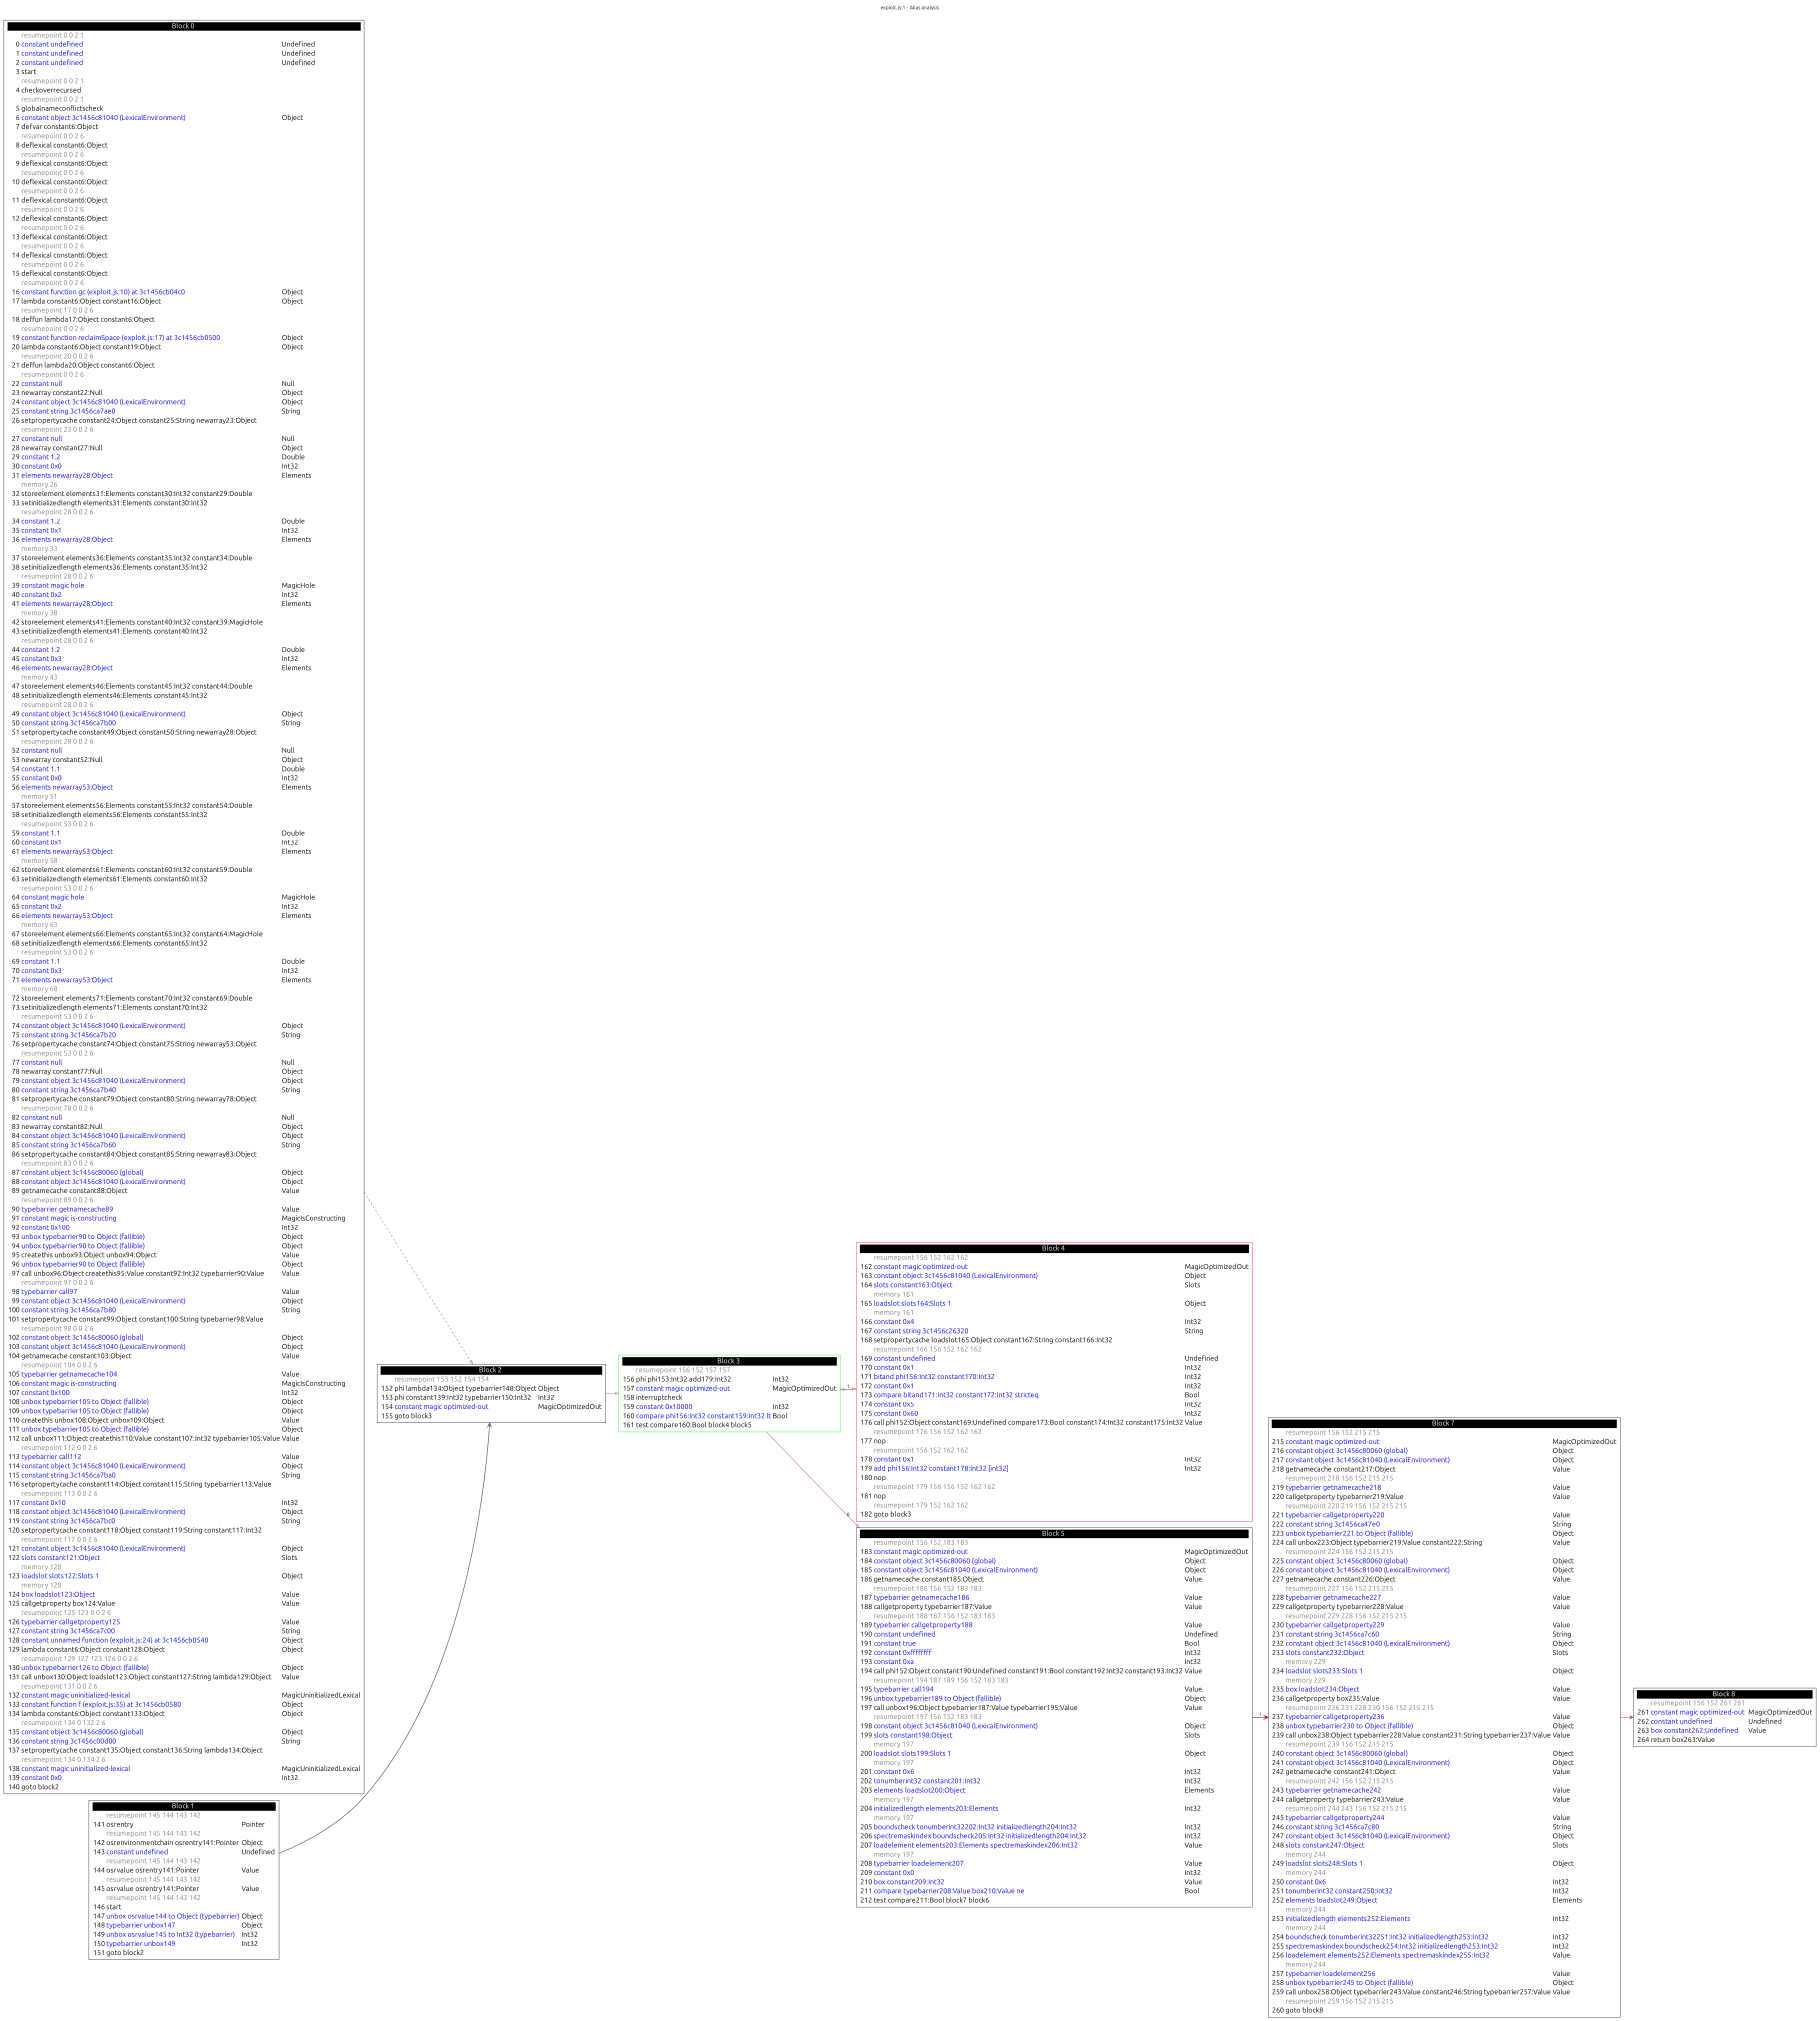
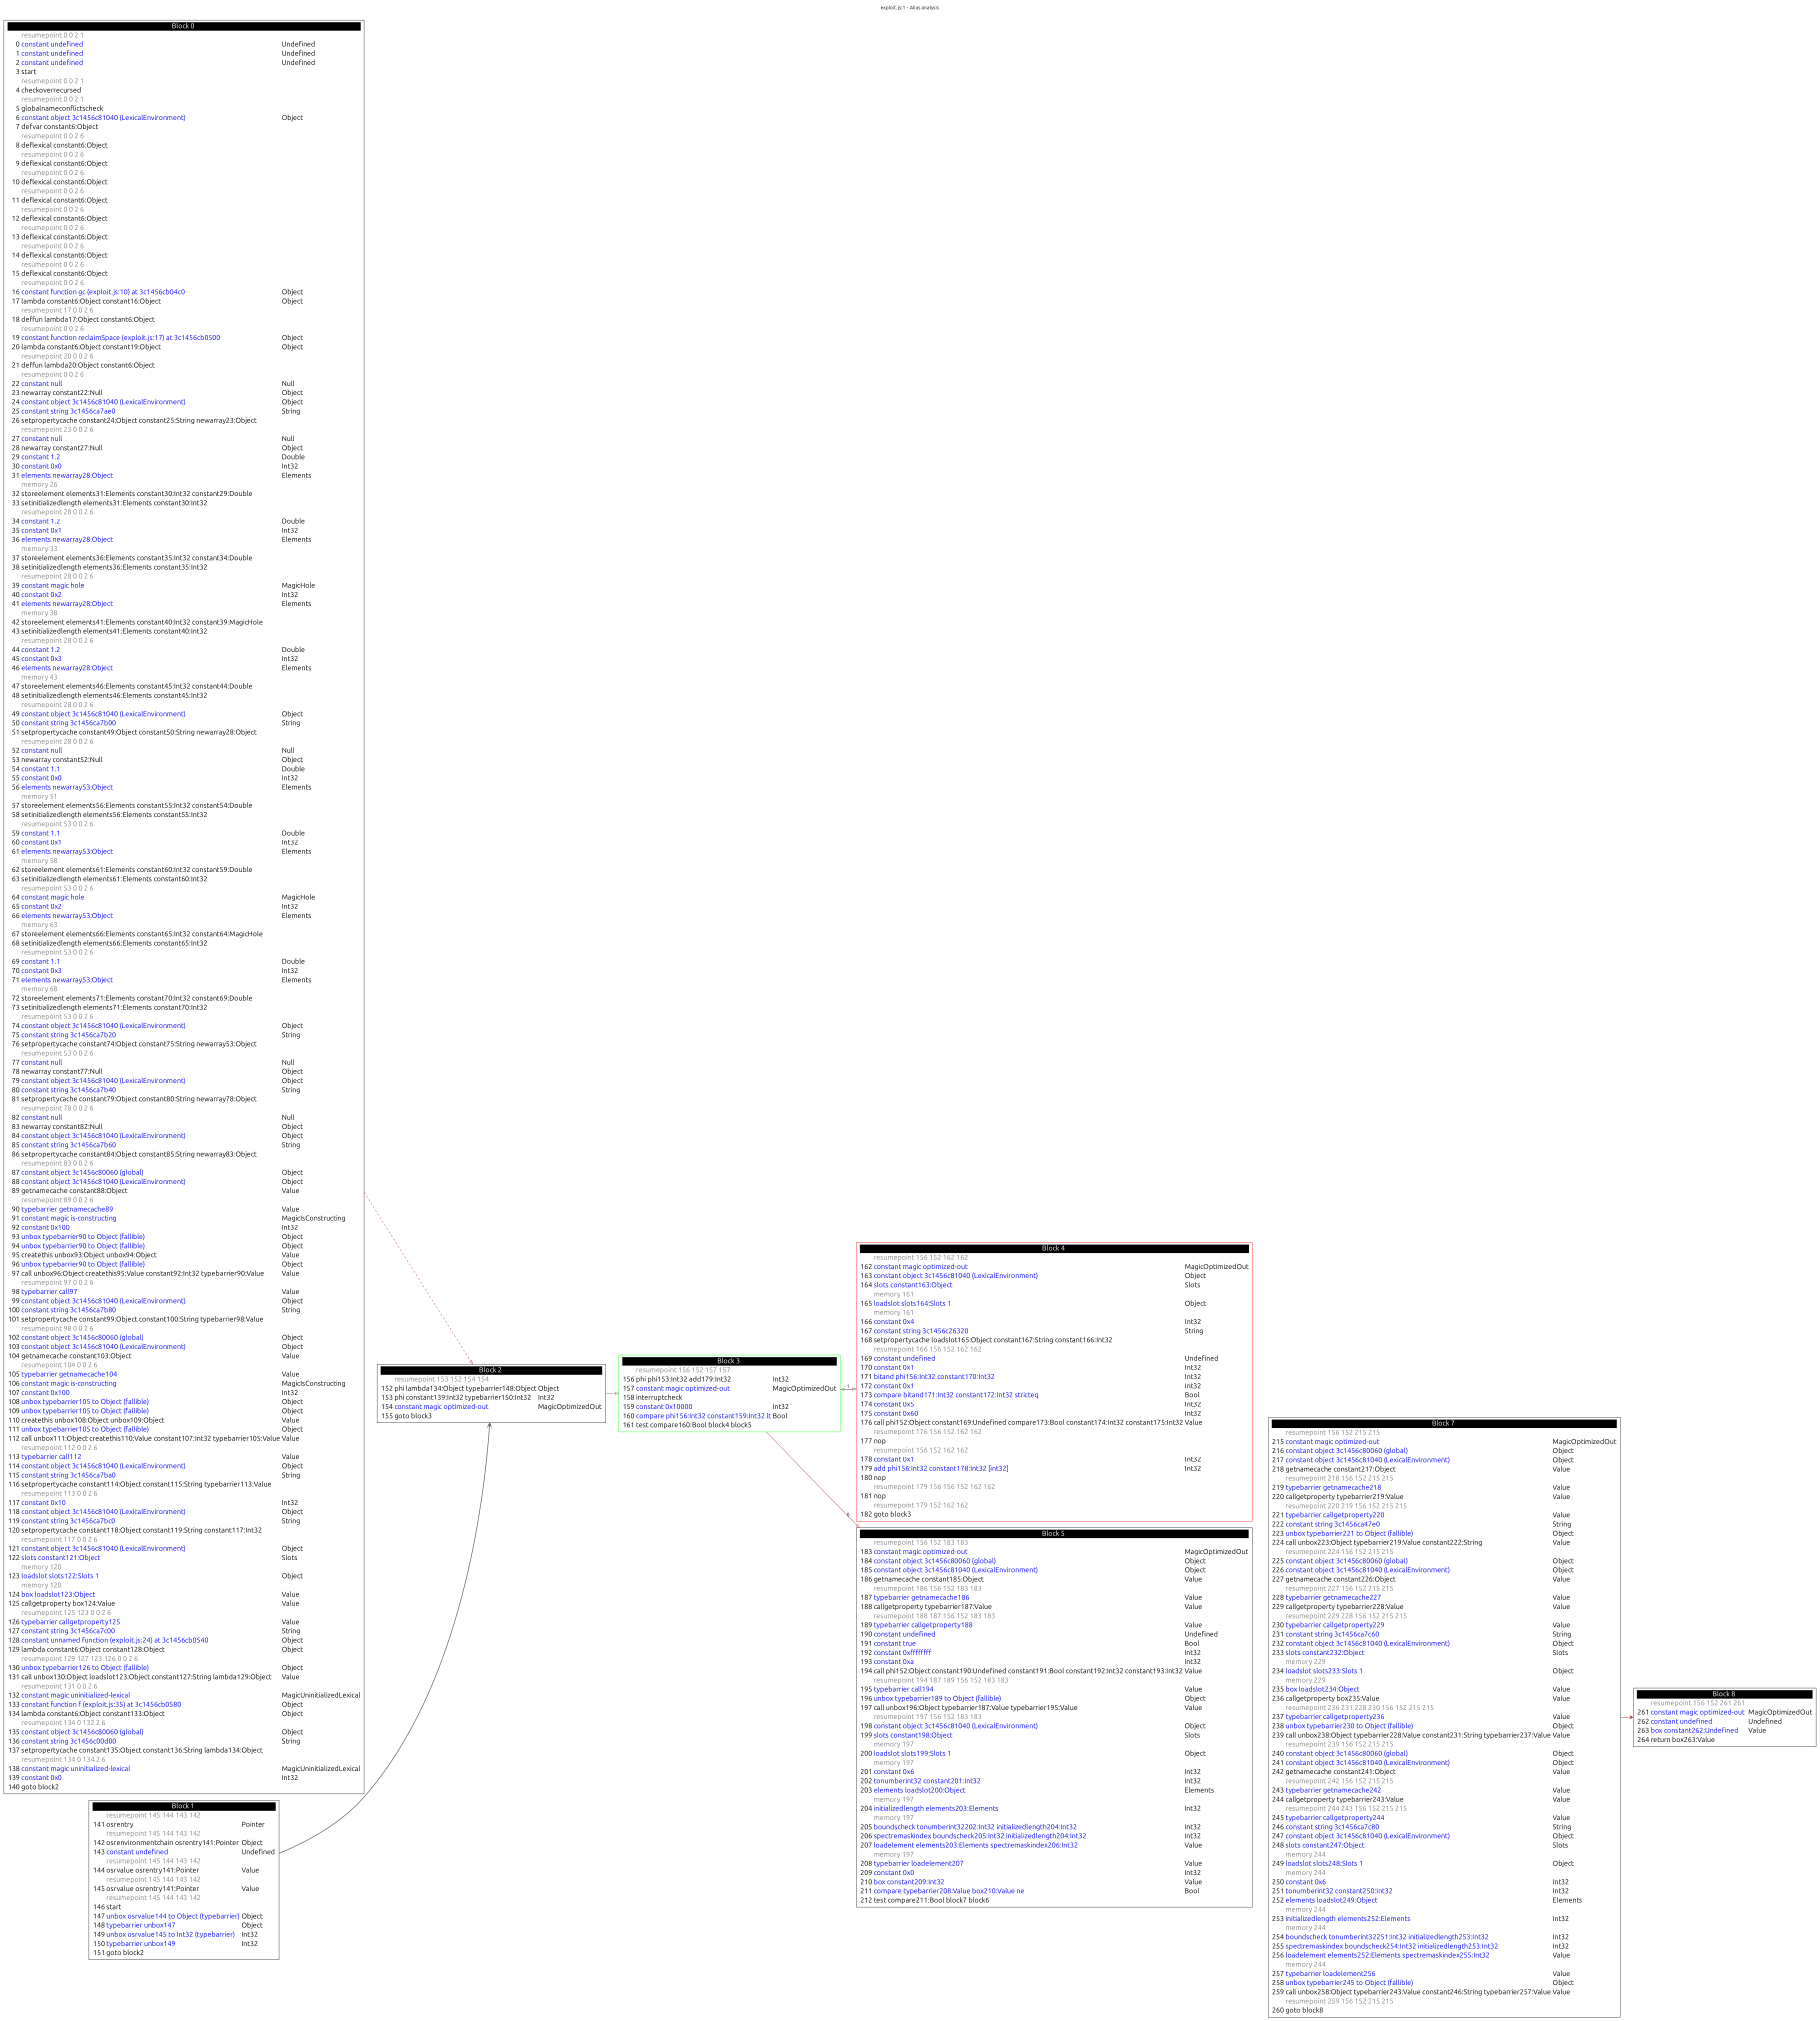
(1258, 1717) -> none
